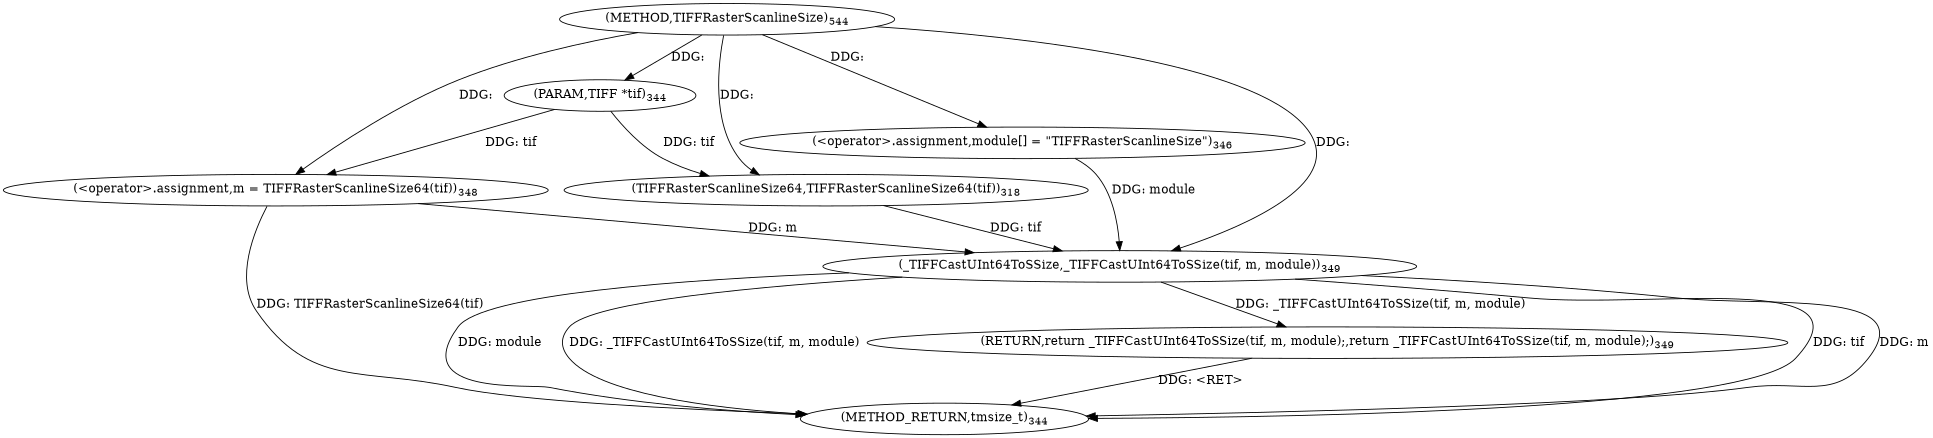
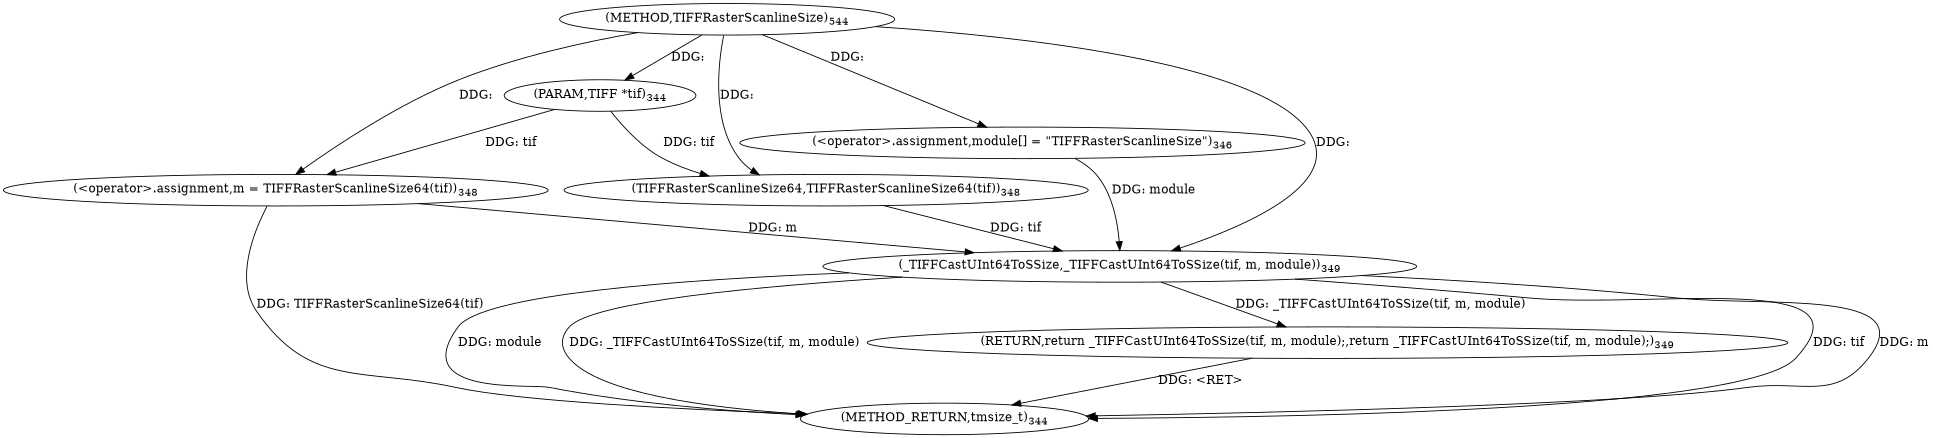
(1011, 189) -> (1011, 189)
